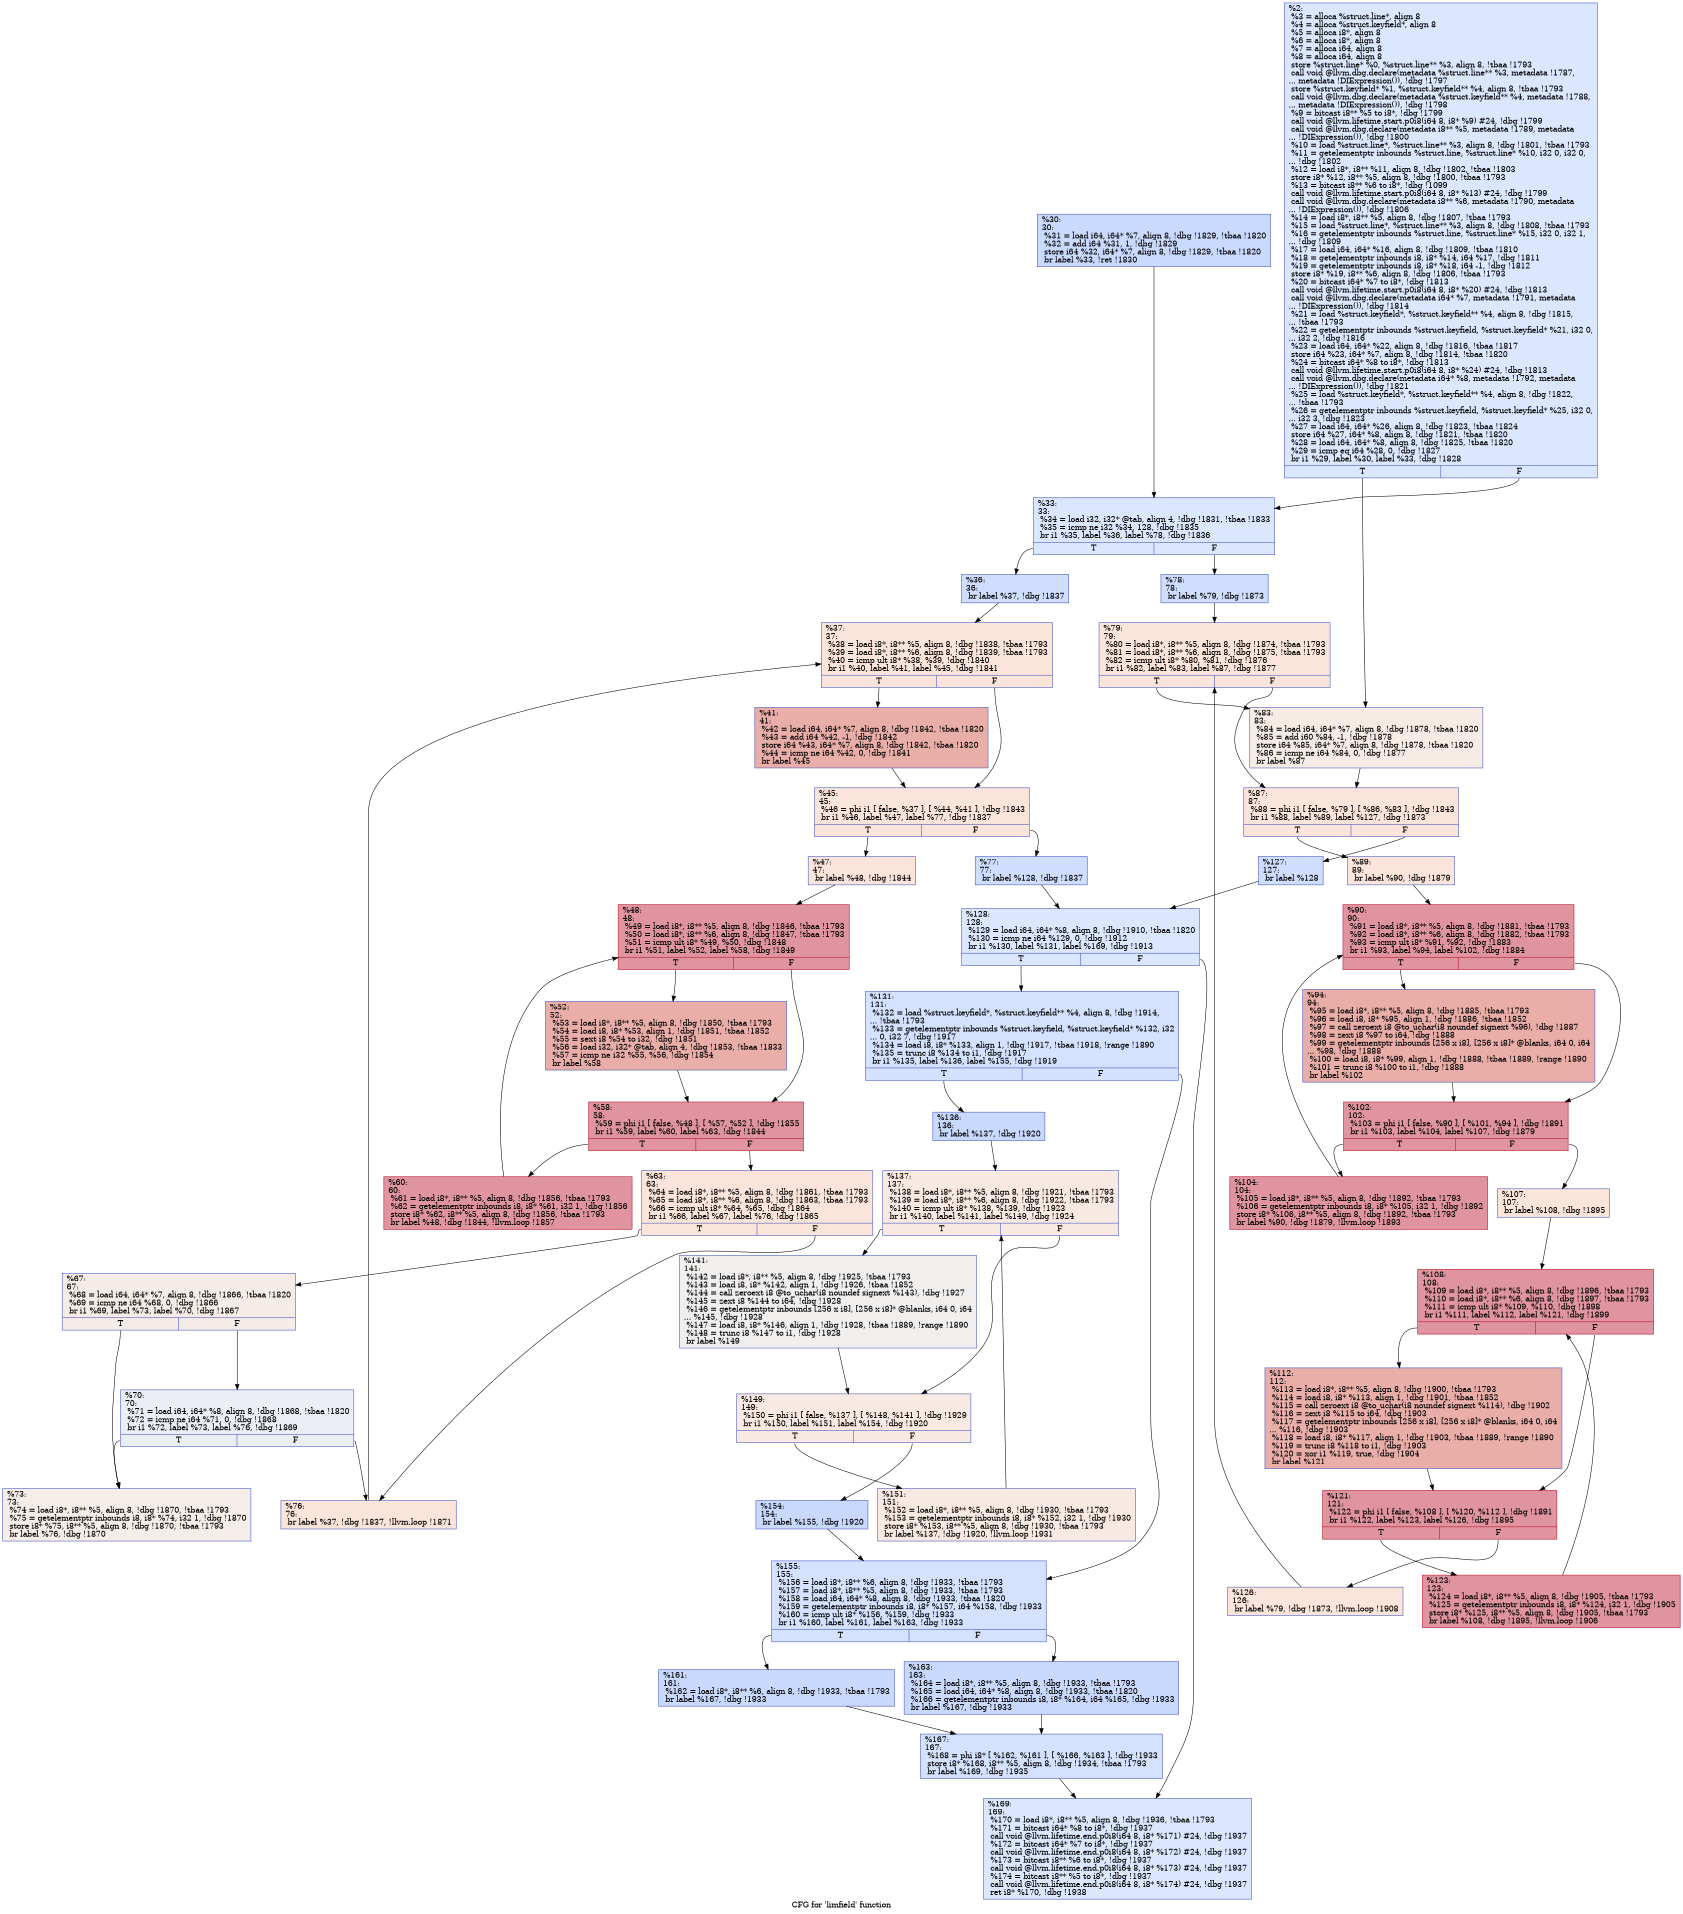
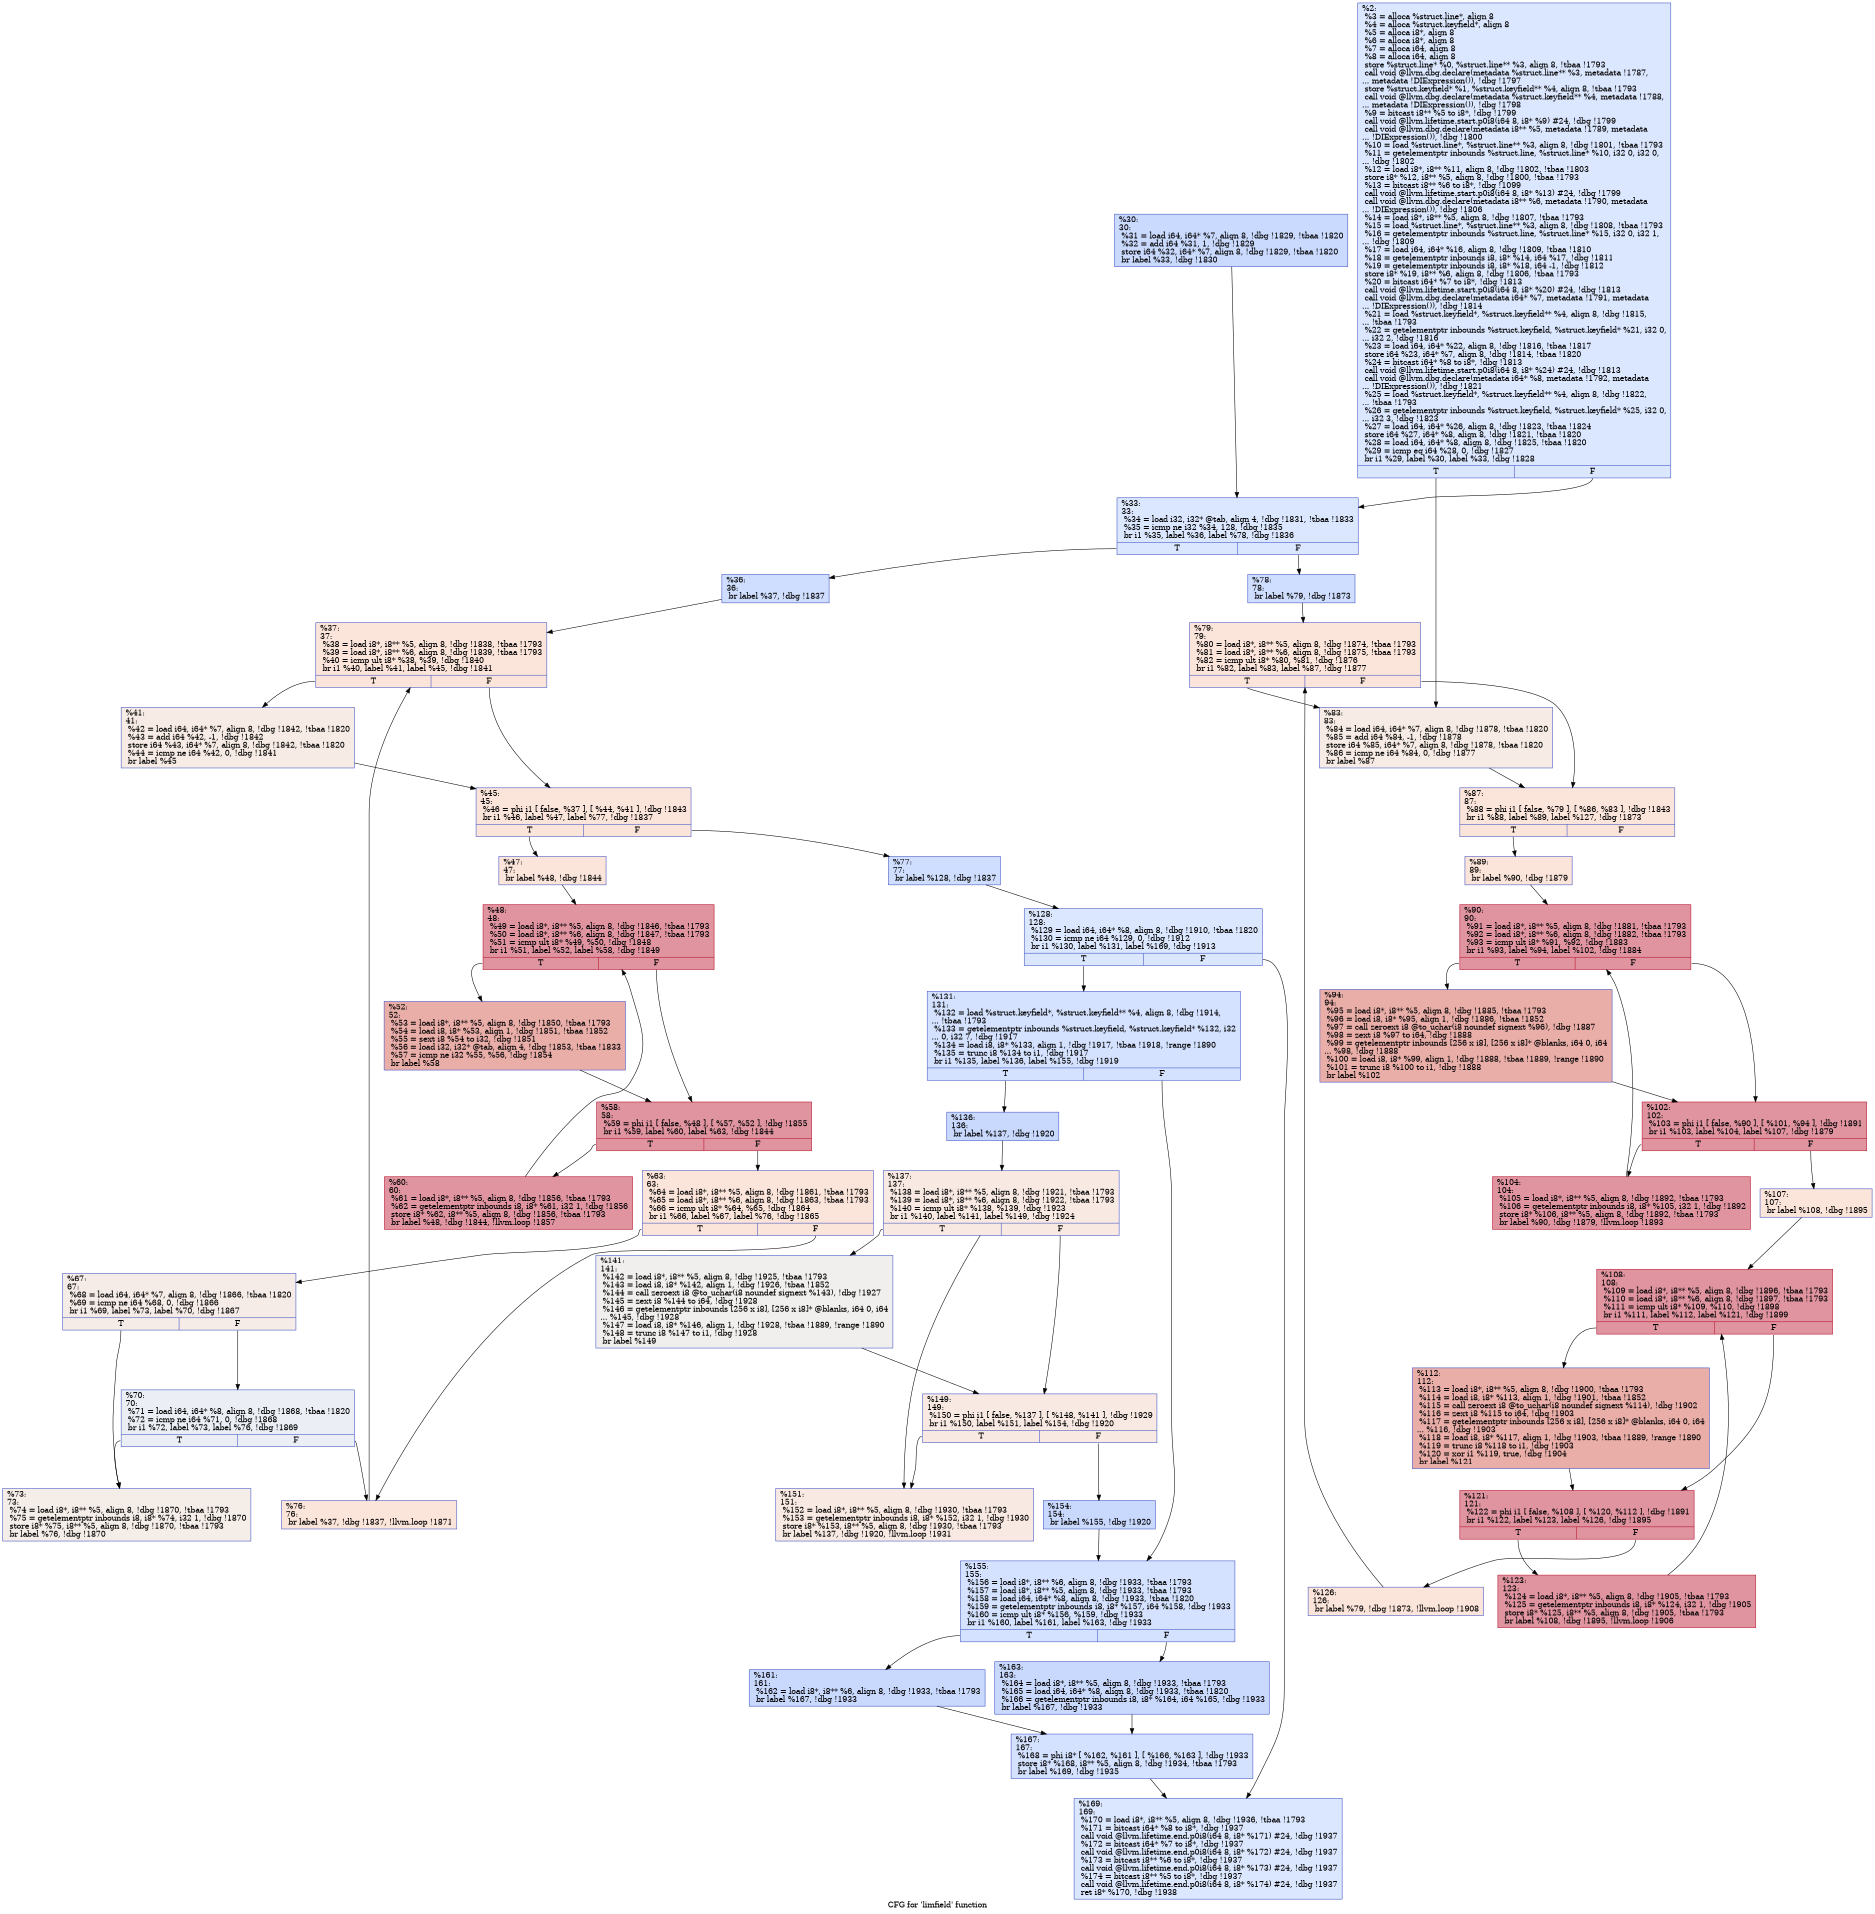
(1089, 260) -> (1168, 260)
(1323, 737) -> (1393, 737)
(871, 738) -> (238, 738)
(1291, 871) -> none
(1004, 1365) -> (922, 1353)
